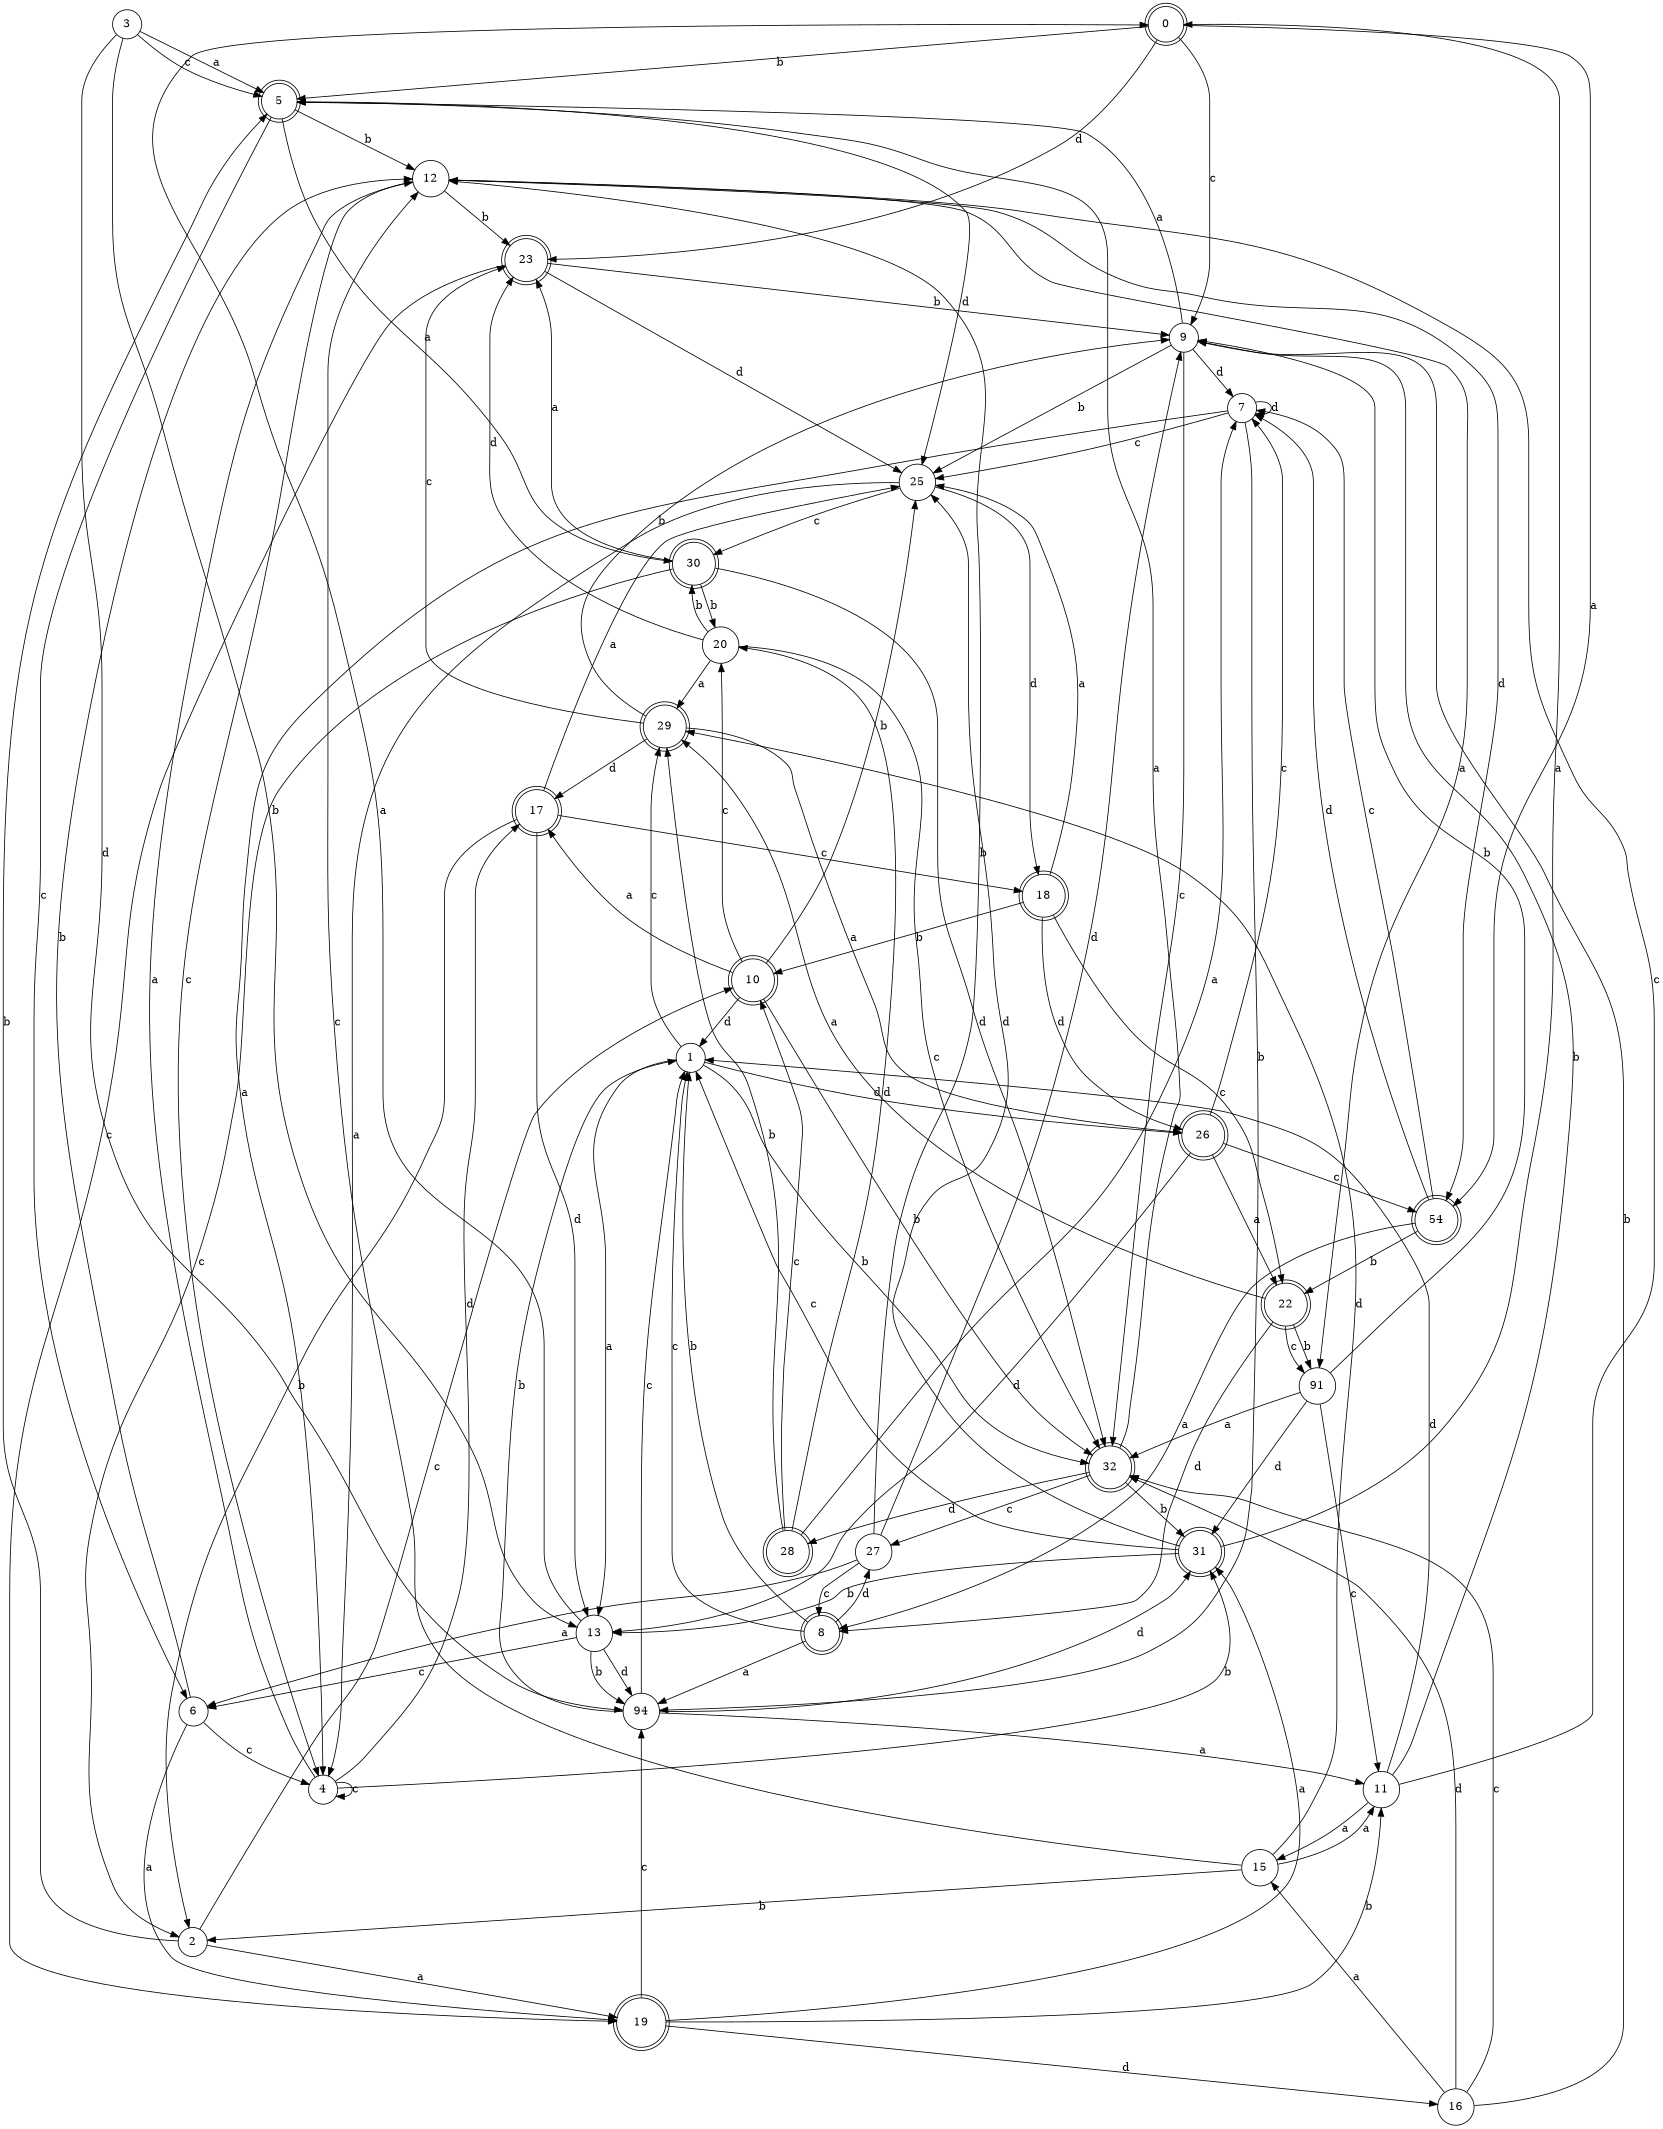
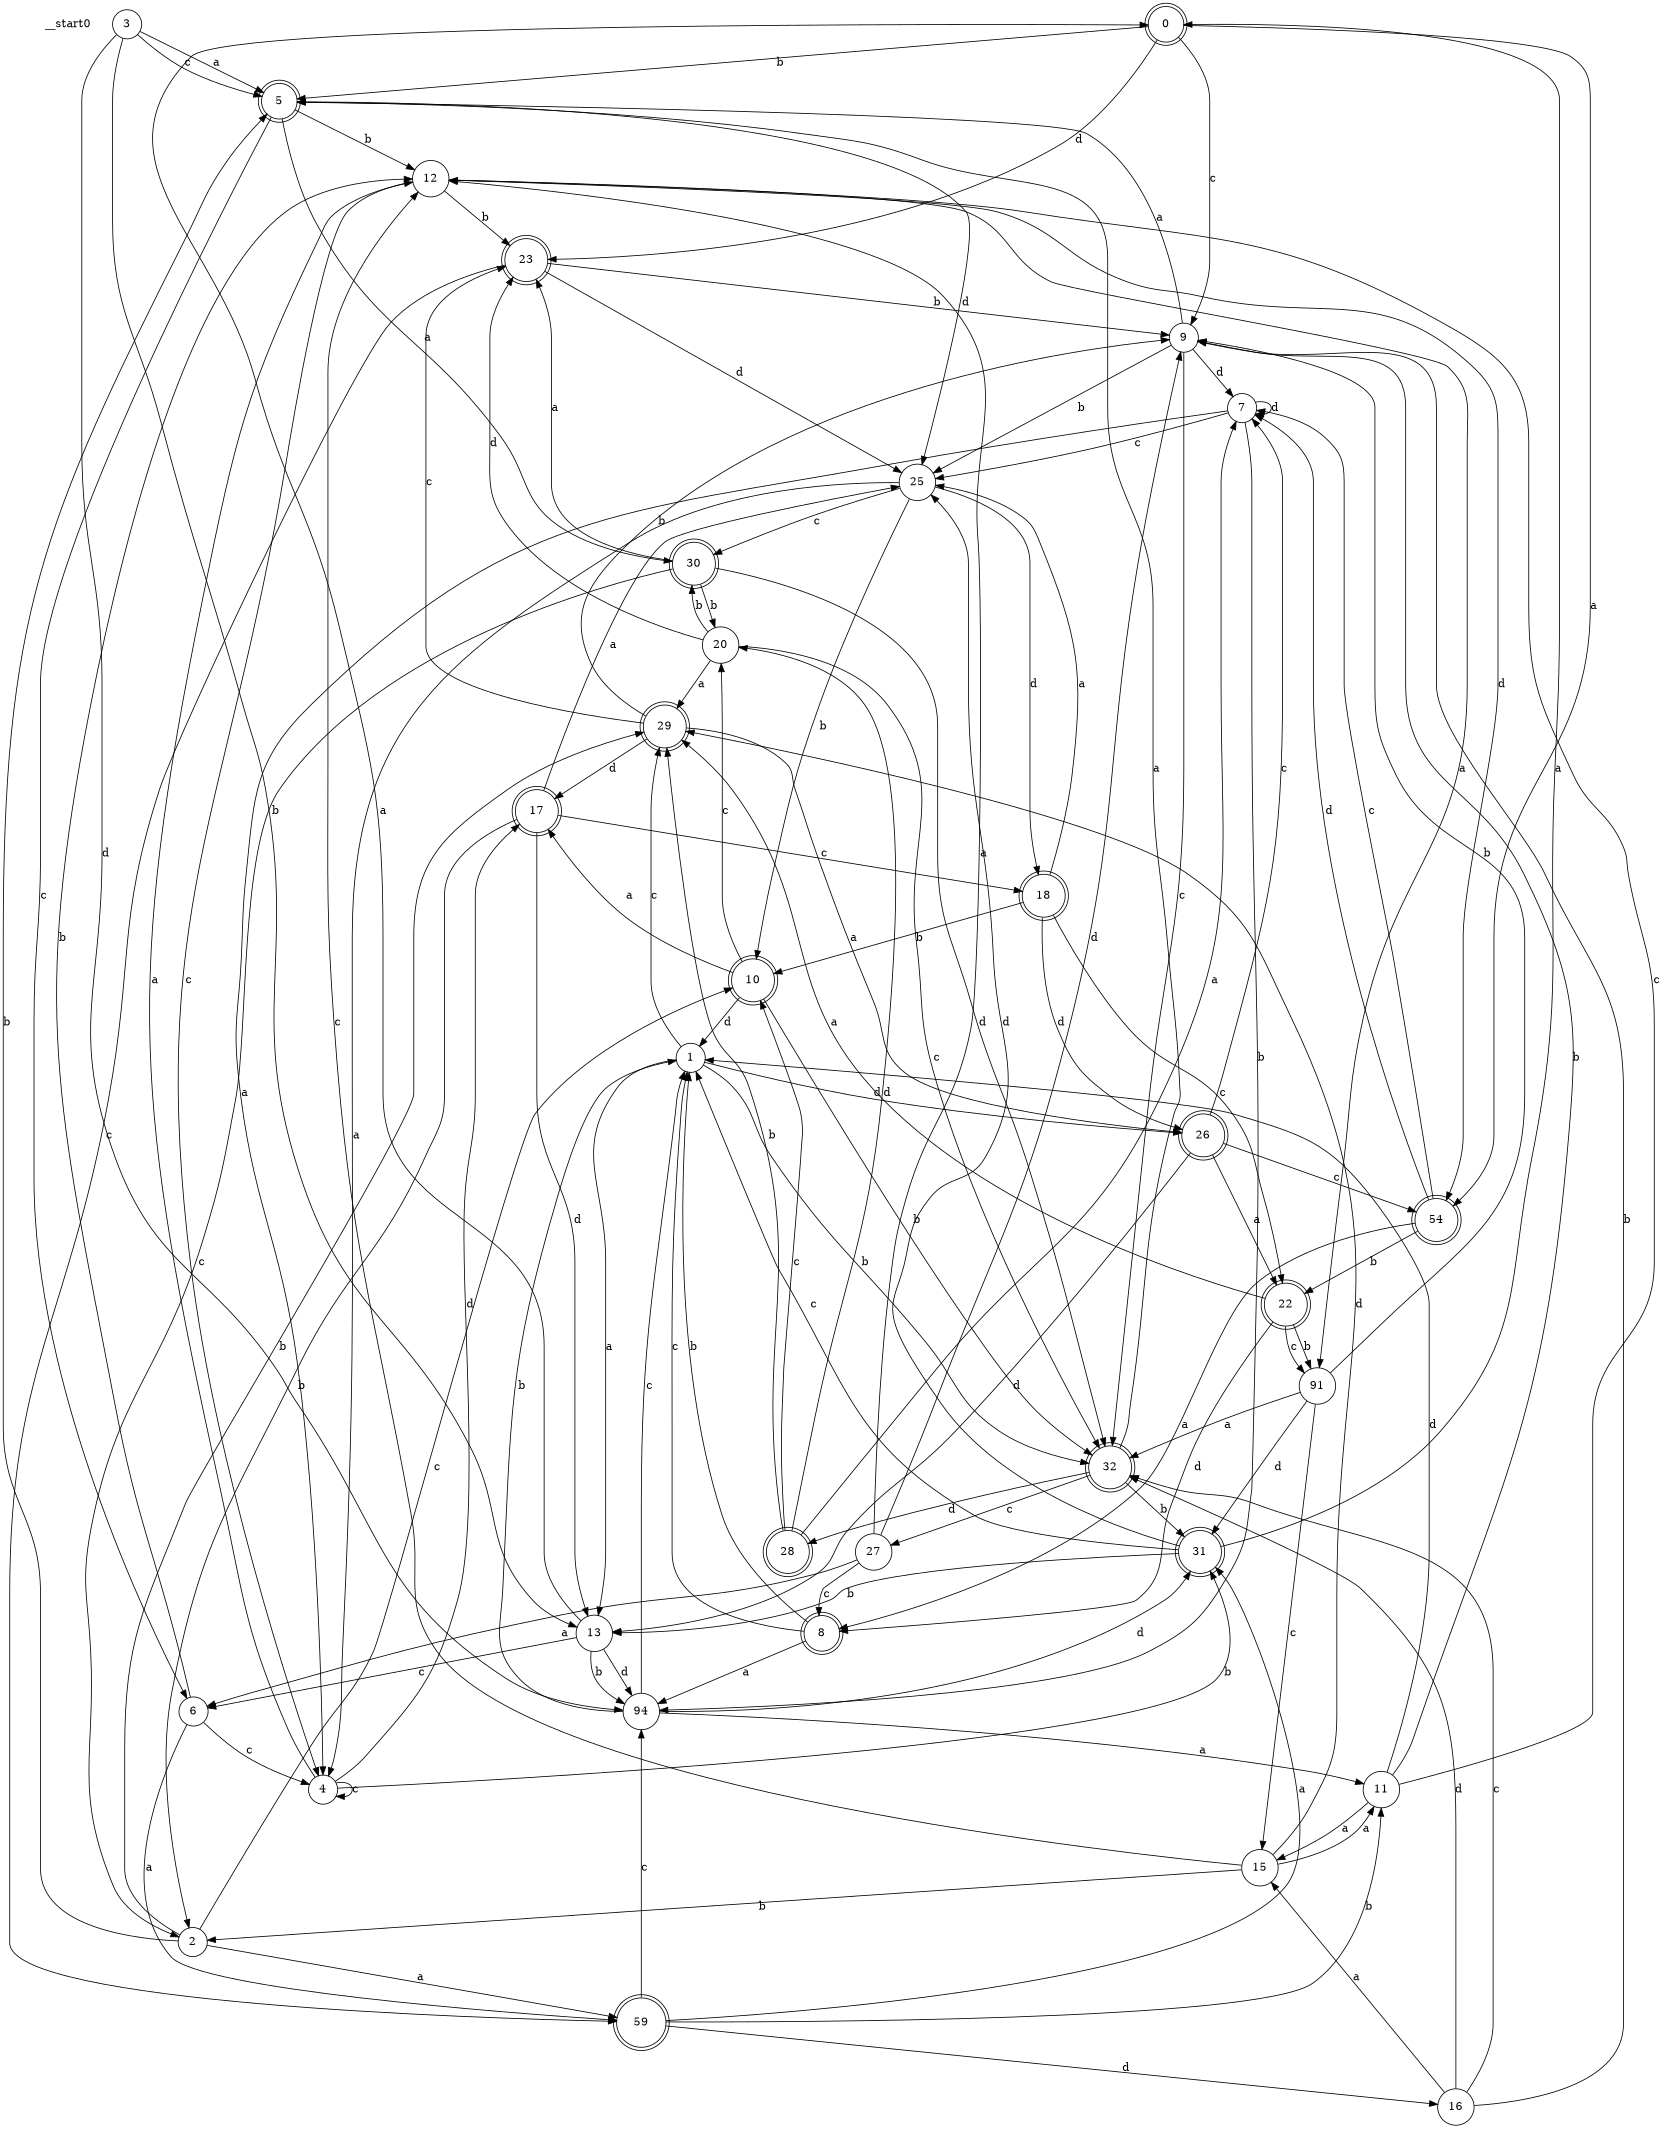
none -> (68, 24)
(869, 746) -> (815, 719)
(984, 853) -> (984, 853)
none -> (307, 1293)
(1350, 1593) -> (1289, 1623)
(855, 1602) -> none
(641, 2023) -> (641, 2023)
